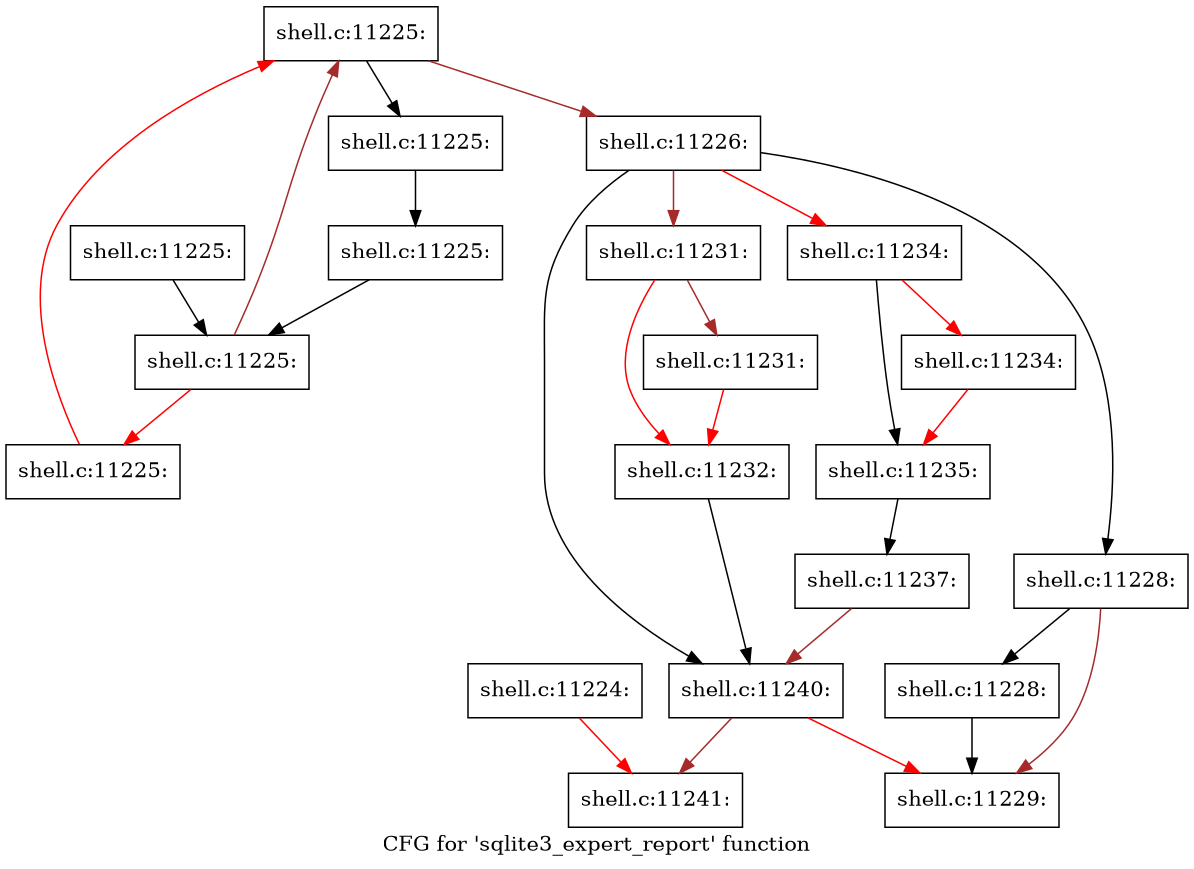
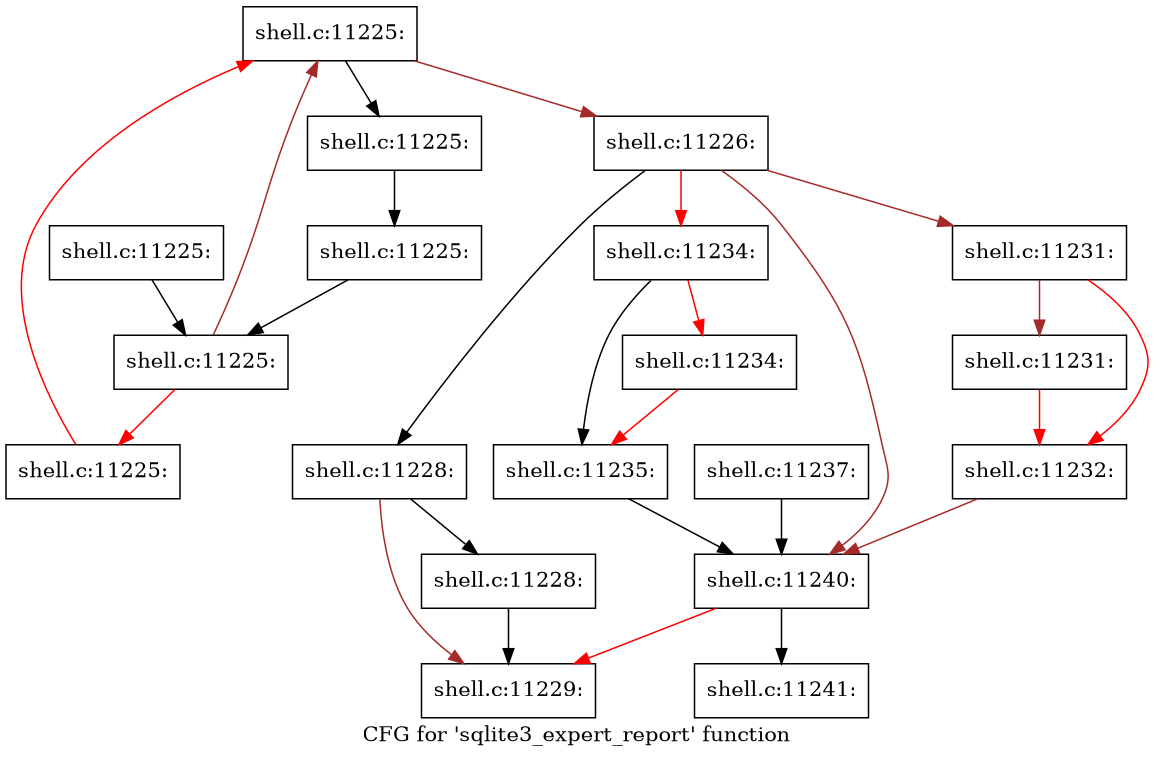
(544, 429) -> (855, 344)
(894, 519) -> (674, 523)
(727, 574) -> (918, 523)
(825, 631) -> (782, 519)
(555, 691) -> none
(711, 740) -> (782, 629)
